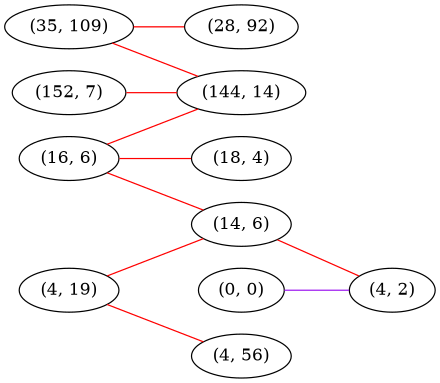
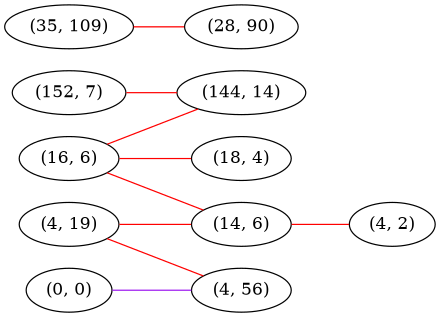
(241, 27) -> (241, 27)
(155, 60) -> none
(317, 290) -> (152, 290)
